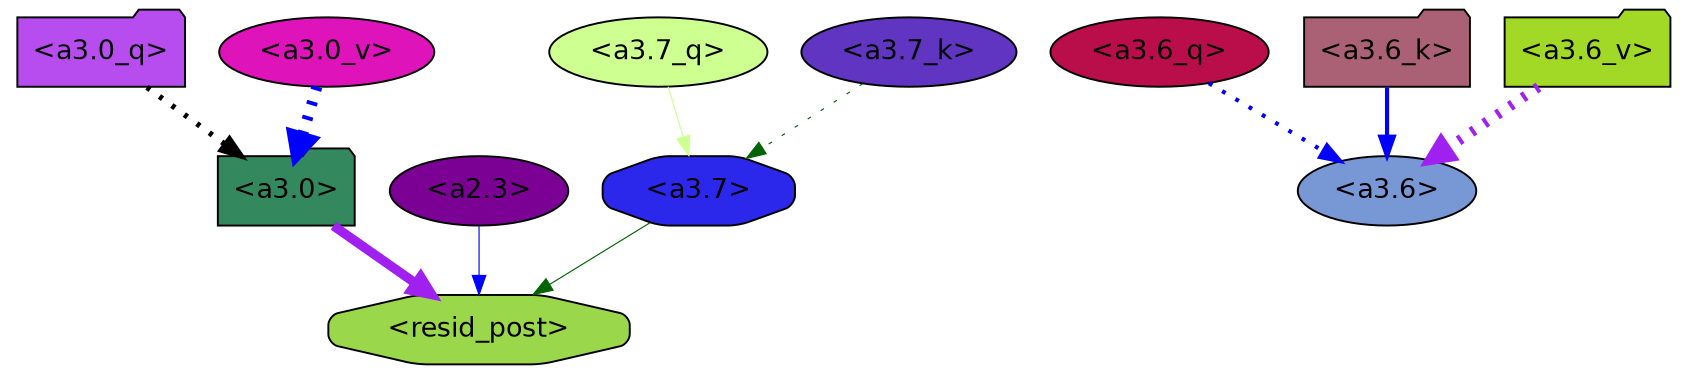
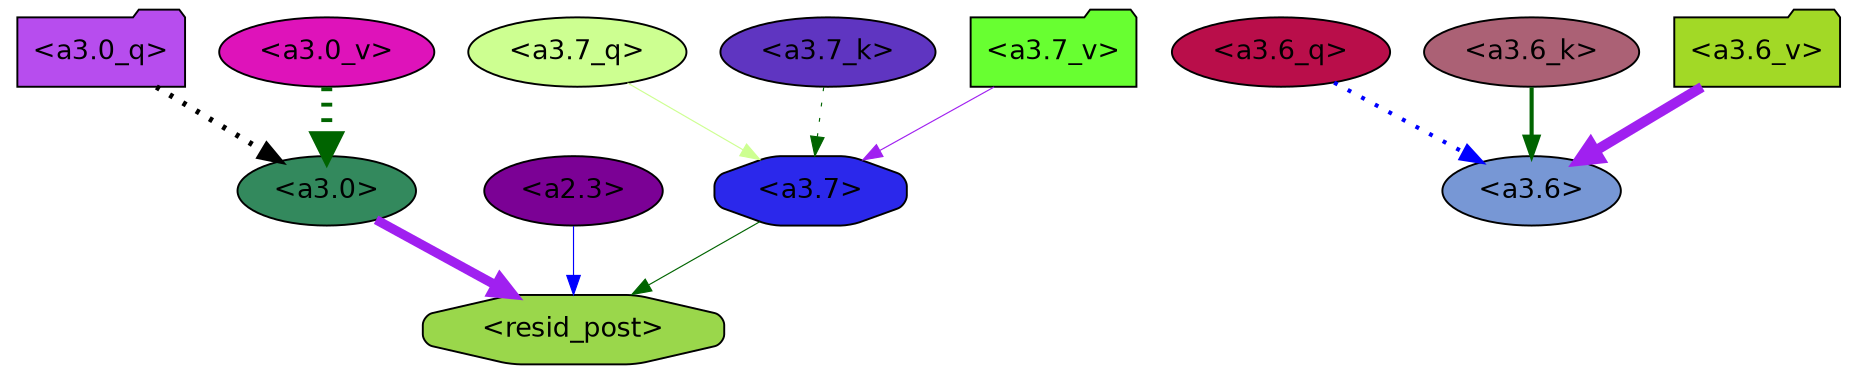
none -> (1054, 52)
(1387, 52) -> (1532, 52)
(309, 112) -> (327, 112)
(1387, 112) -> (1532, 112)
(1493, 118) -> (1649, 119)
(286, 191) -> (327, 191)
